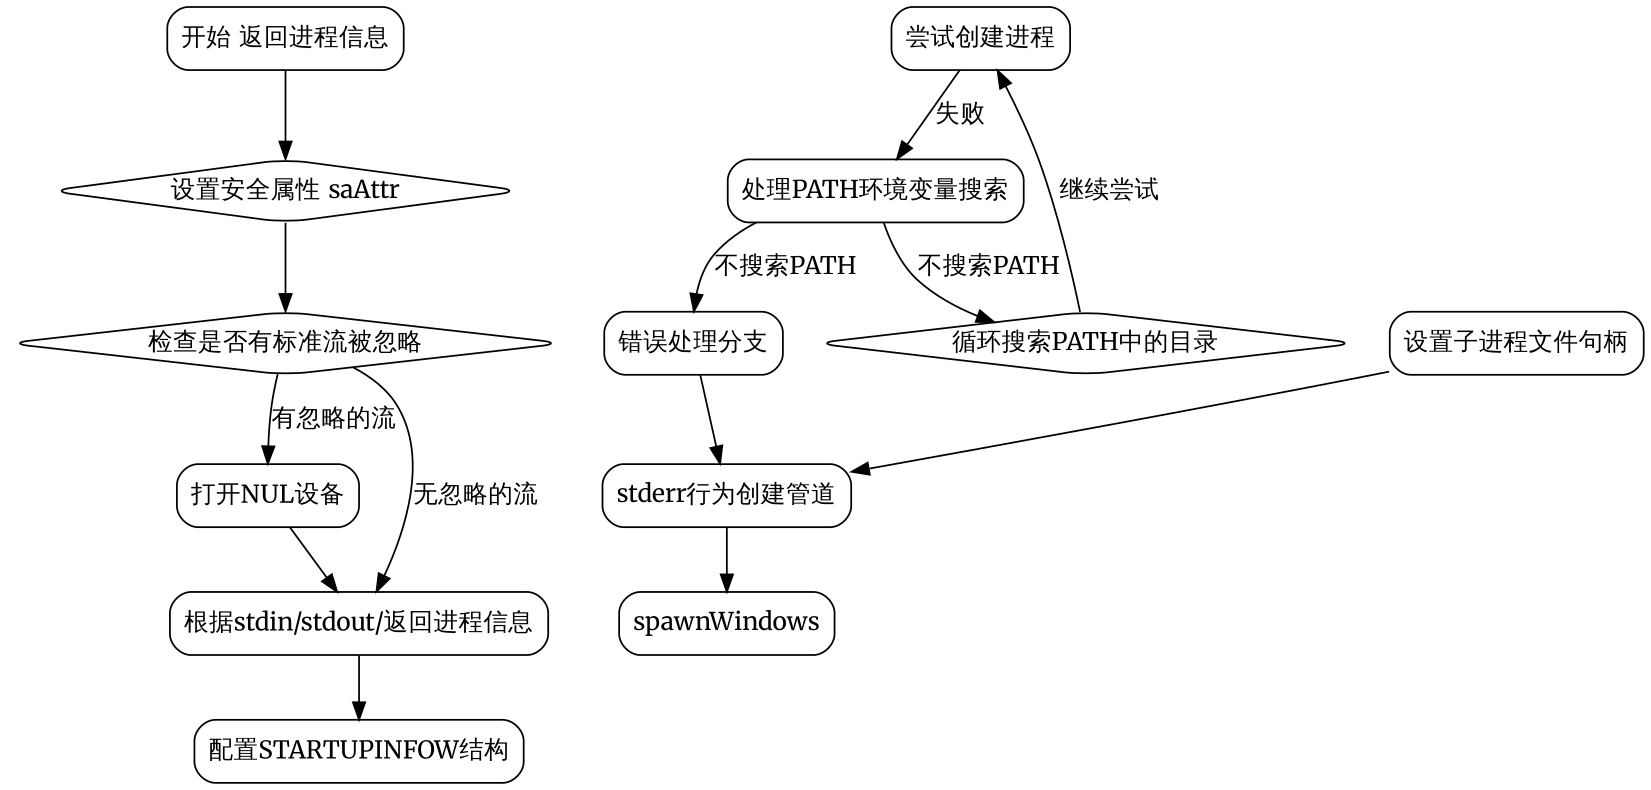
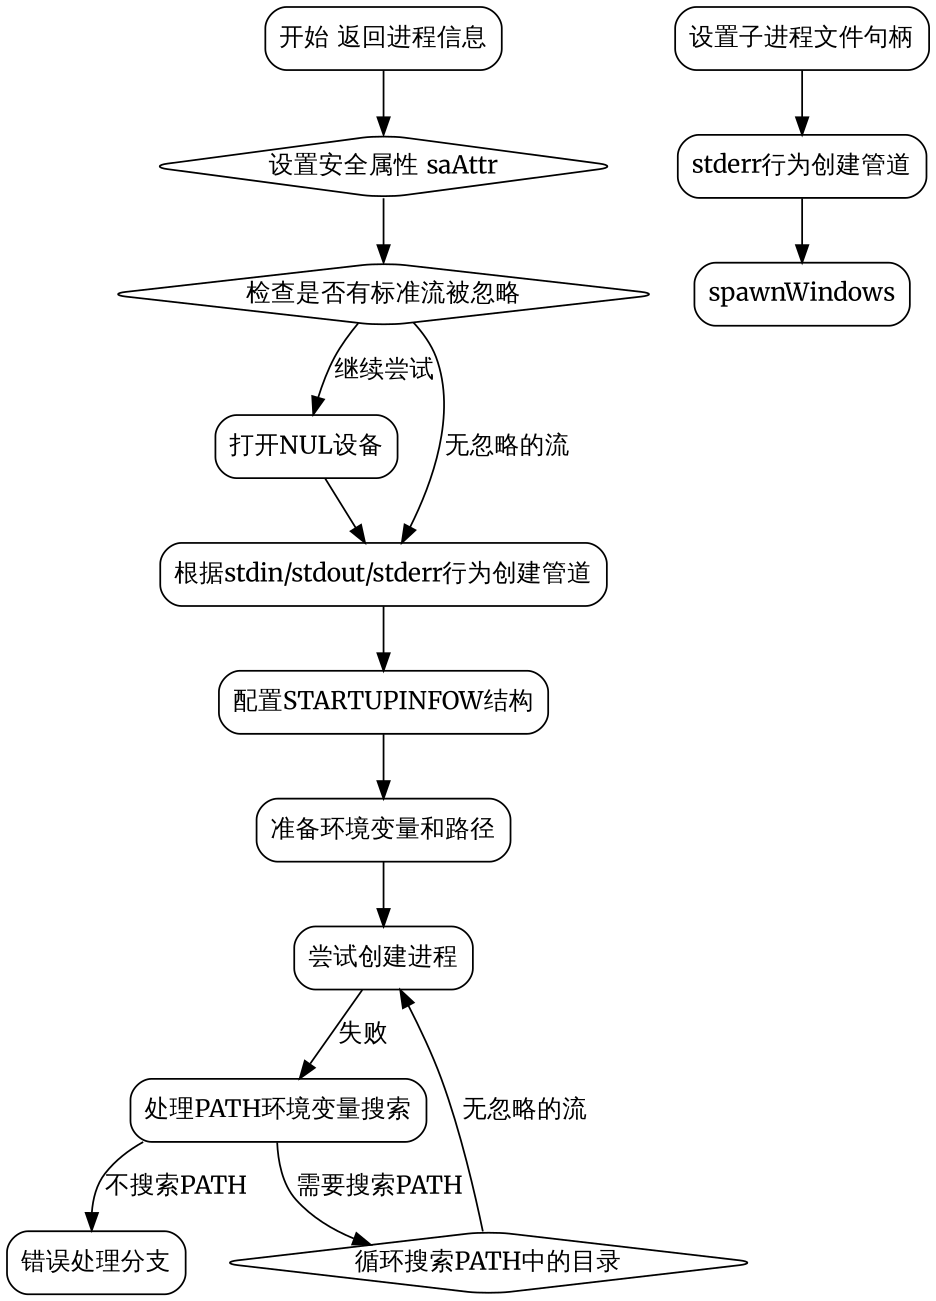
(1110, 191) -> (525, 1110)
(990, 267) -> (380, 1187)
(708, 411) -> none
(335, 419) -> (385, 370)
(359, 623) -> (384, 574)
none -> (384, 830)
